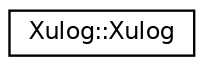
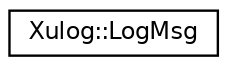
(102, 33) -> (114, 33)
